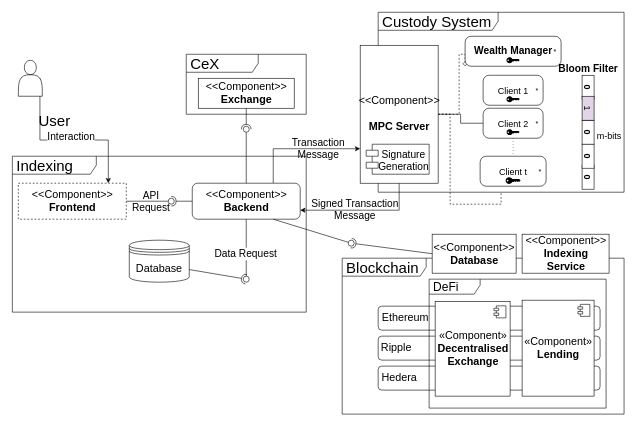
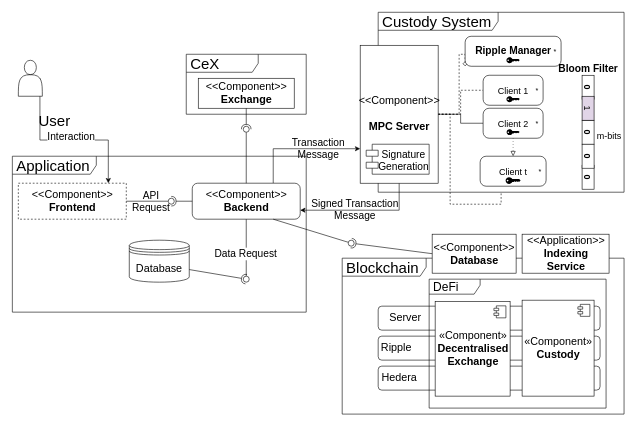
(514, 51) -> (514, 51)
none -> (461, 91)
(513, 152) -> (513, 150)
(32, 165) -> (36, 165)
(566, 254) -> (566, 254)
(406, 318) -> (406, 318)
(559, 348) -> (559, 348)
